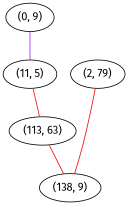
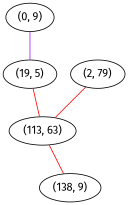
(30, 74) -> (30, 74)
(86, 131) -> (71, 102)
